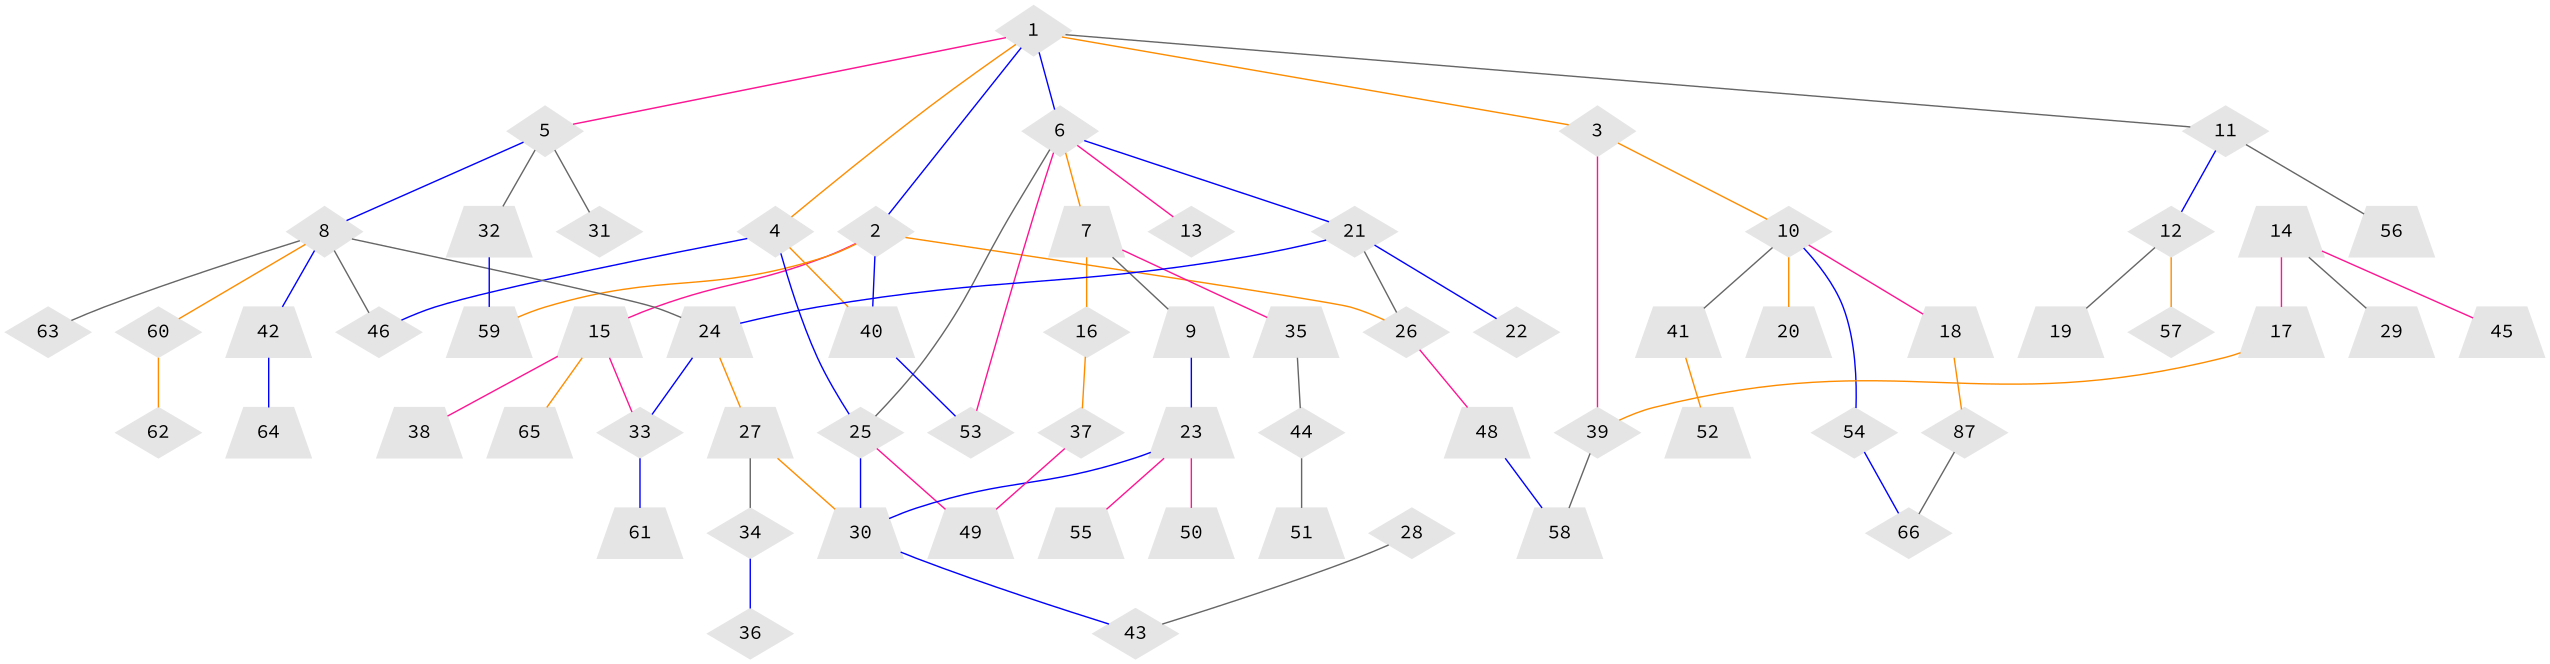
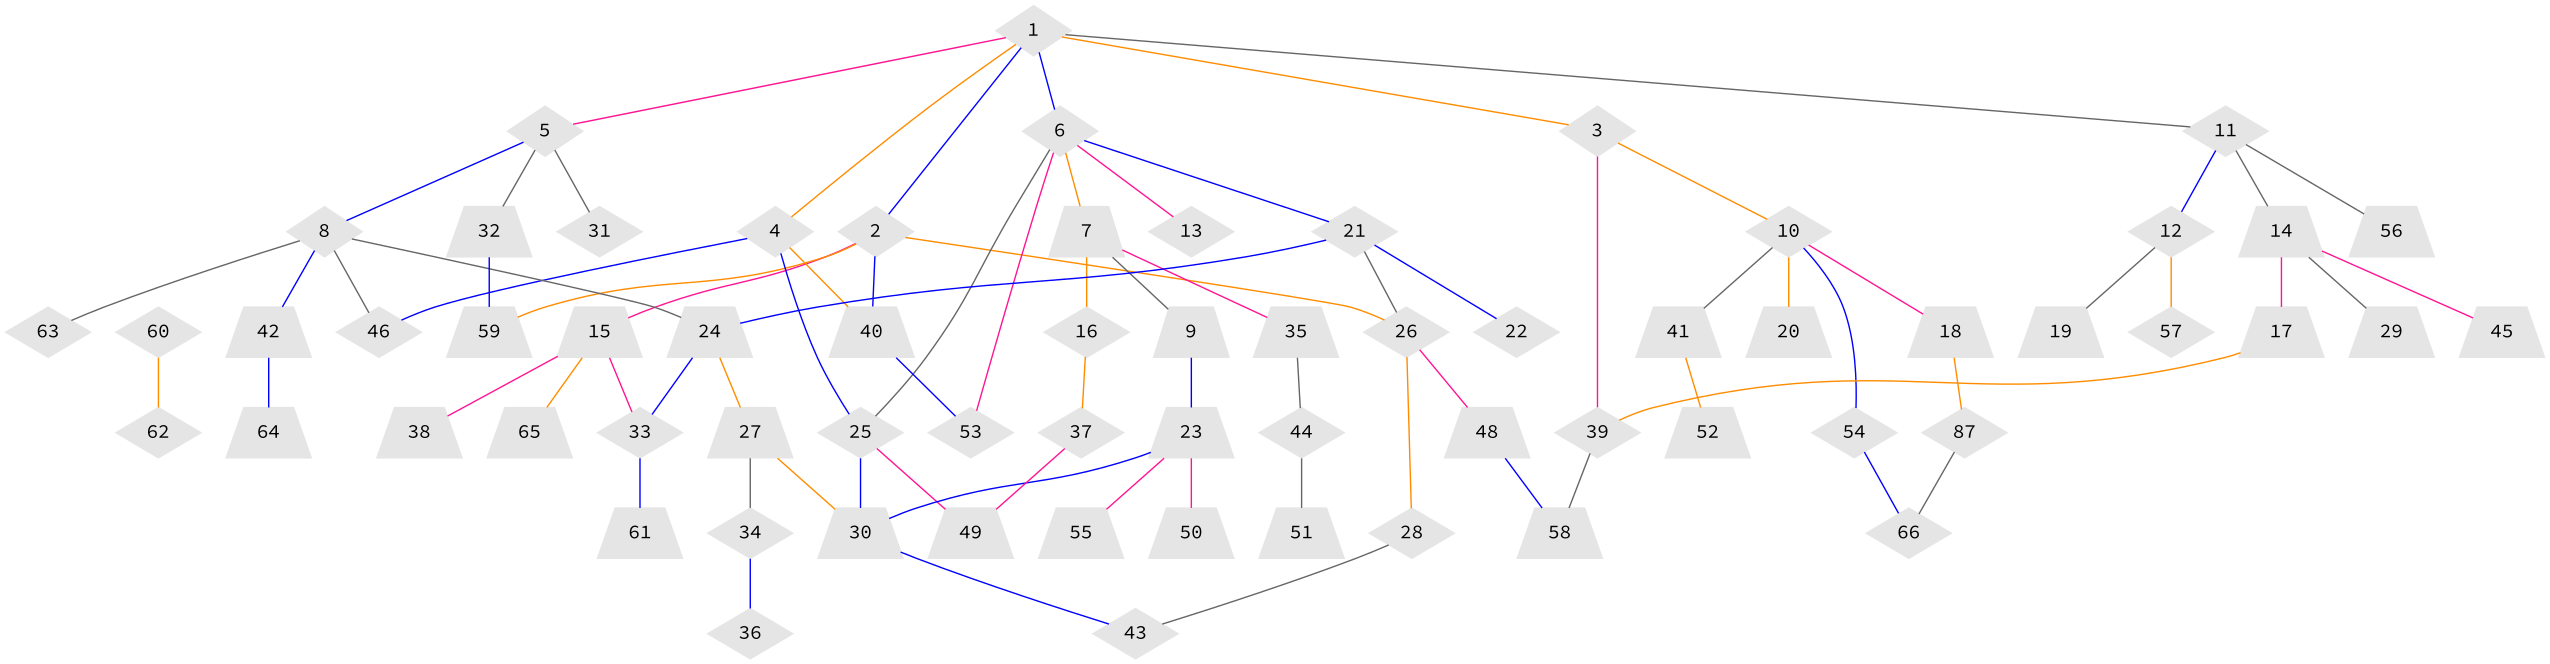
none -> (2252, 178)
(242, 282) -> none
none -> (1409, 433)
